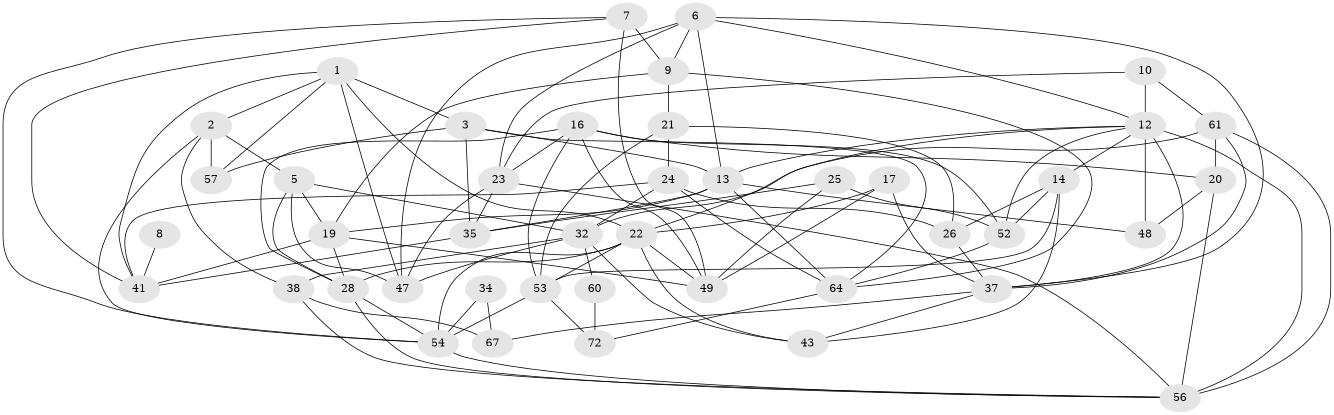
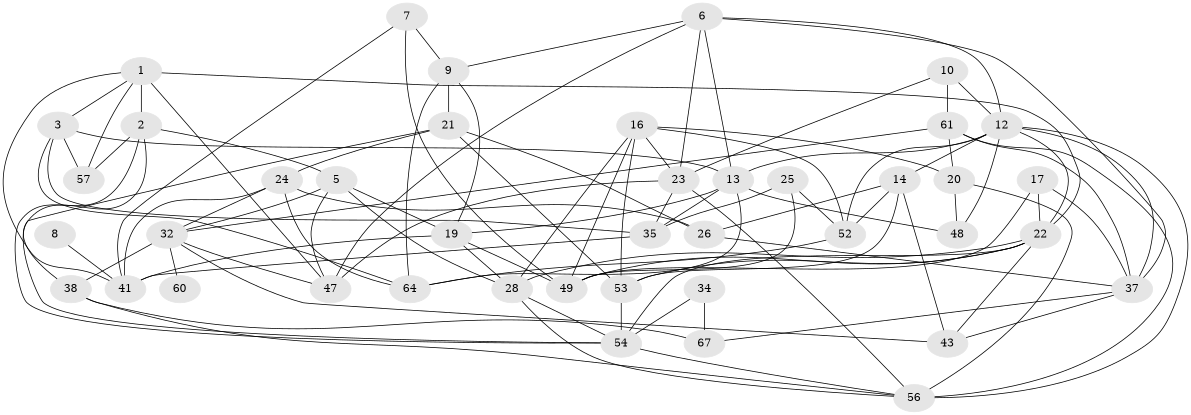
(16, 90) -> (73, 313)
(595, 344) -> none
